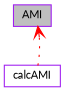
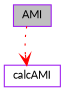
(39, 51) -> (25, 40)
